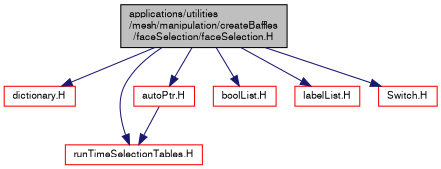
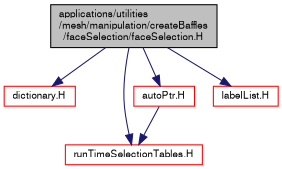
(245, 96) -> none
(408, 96) -> none
